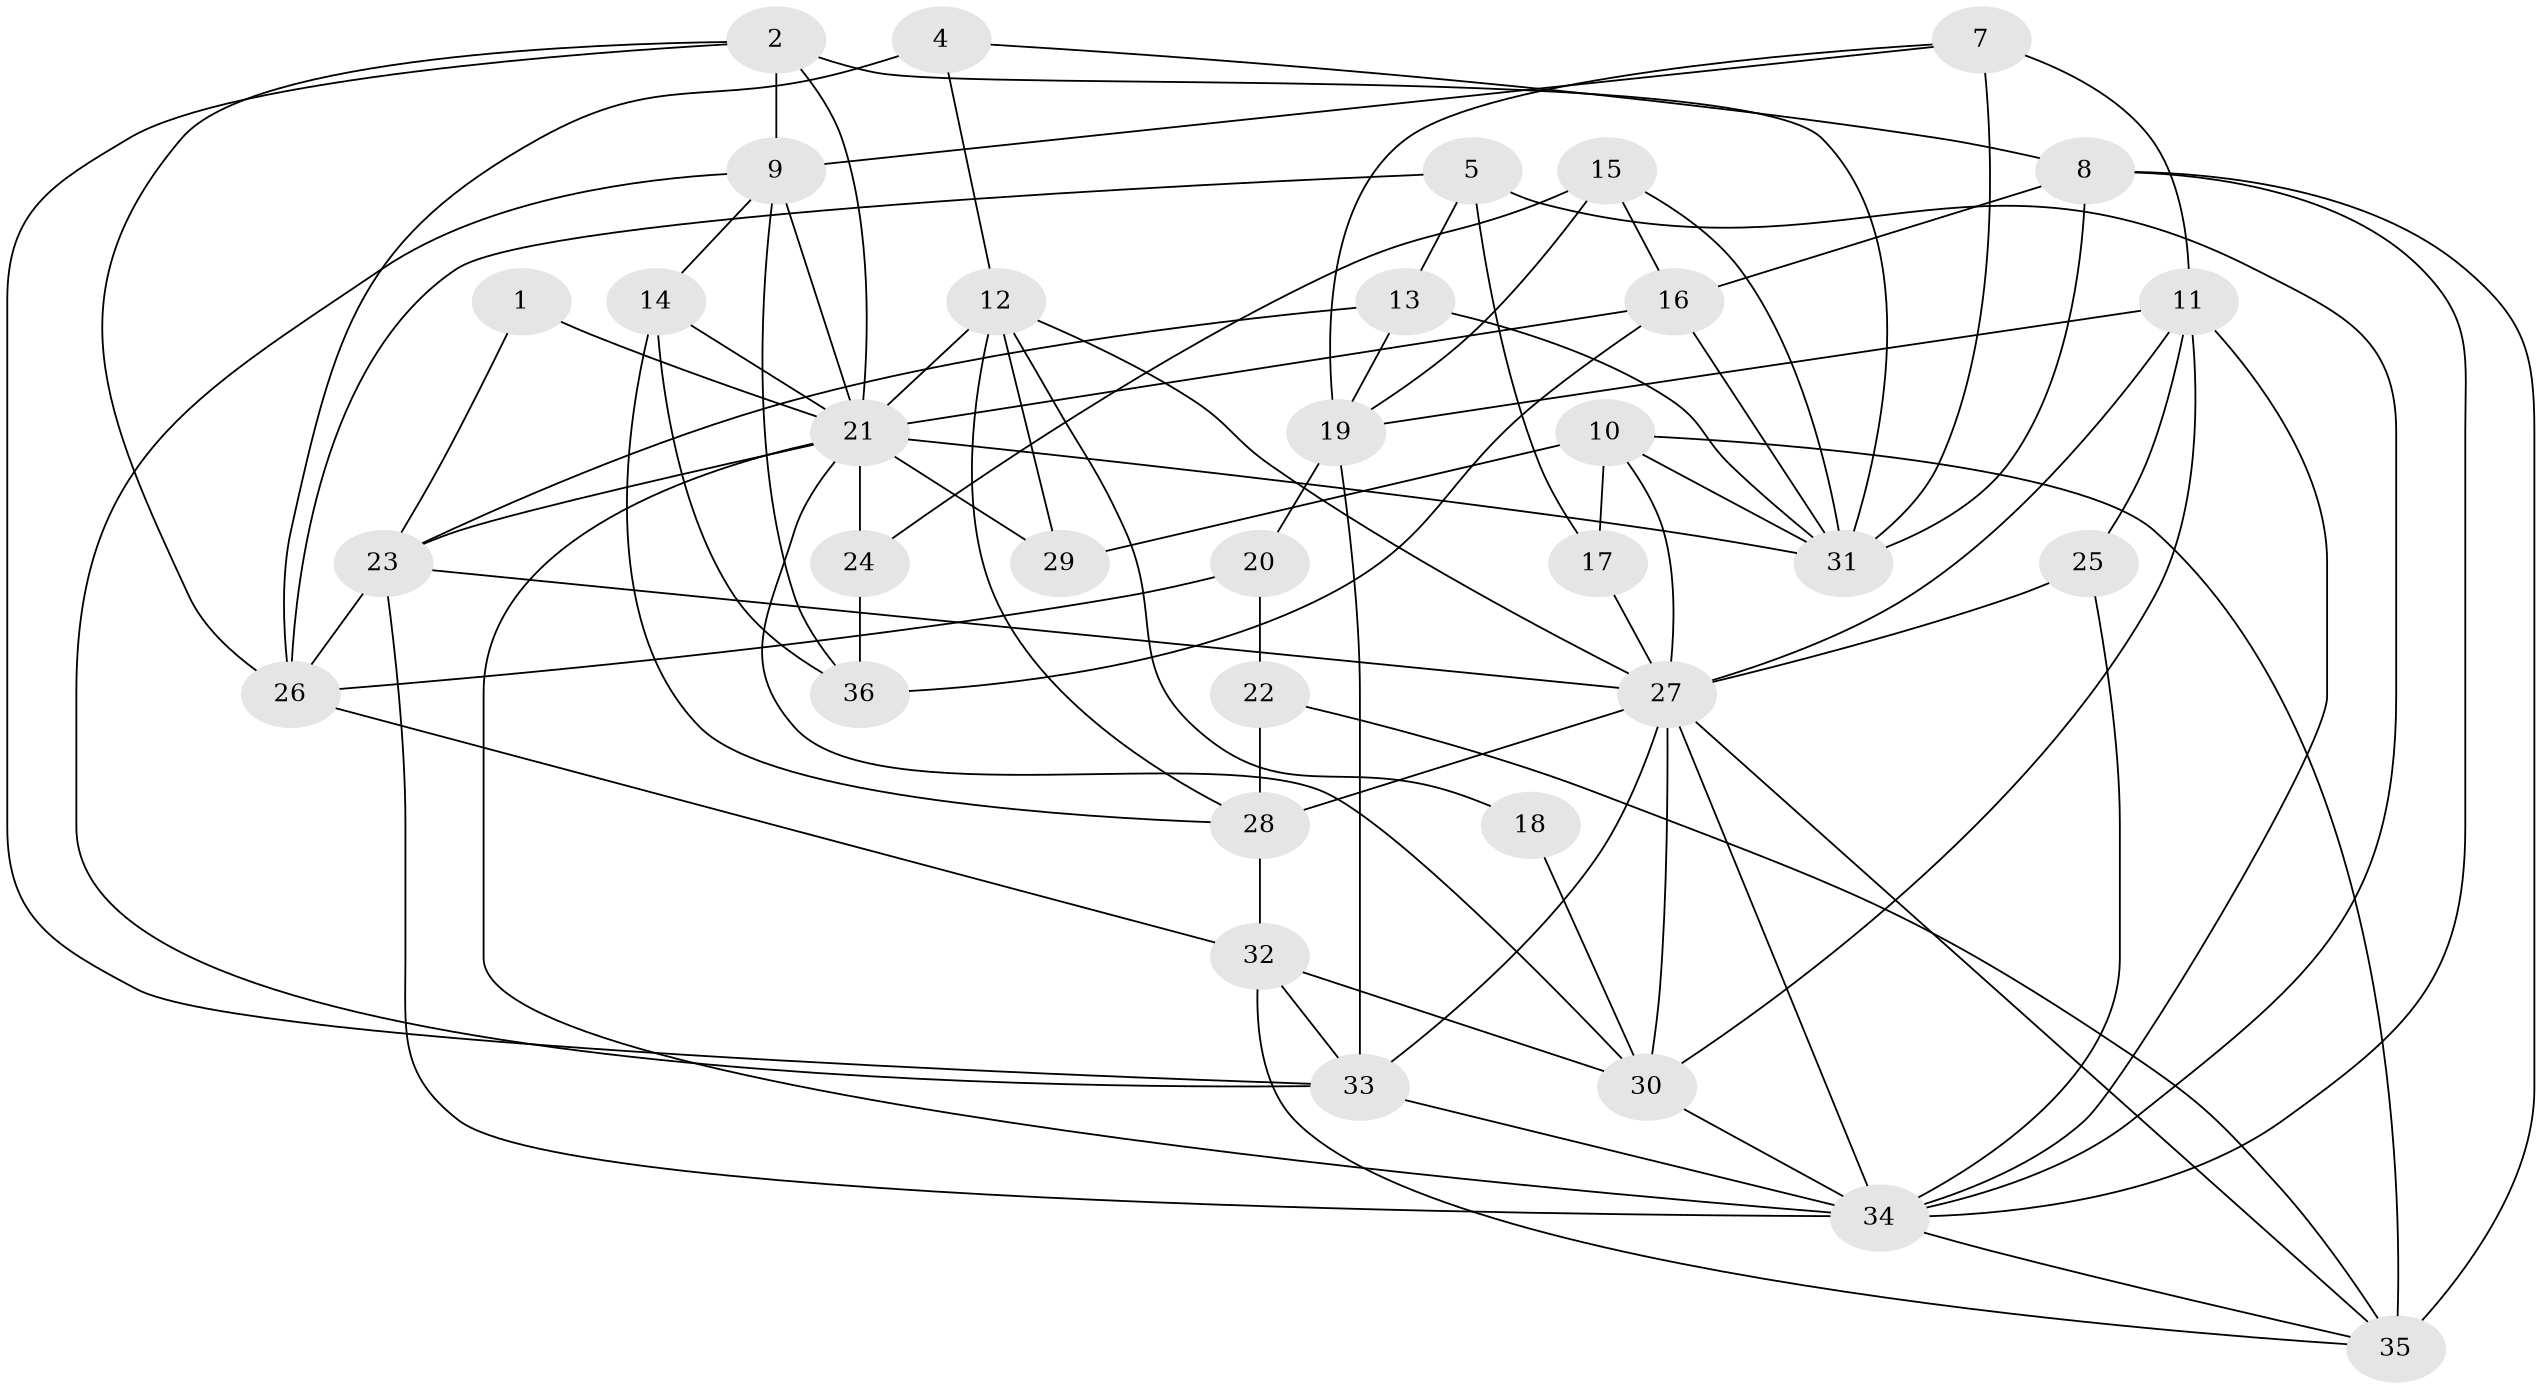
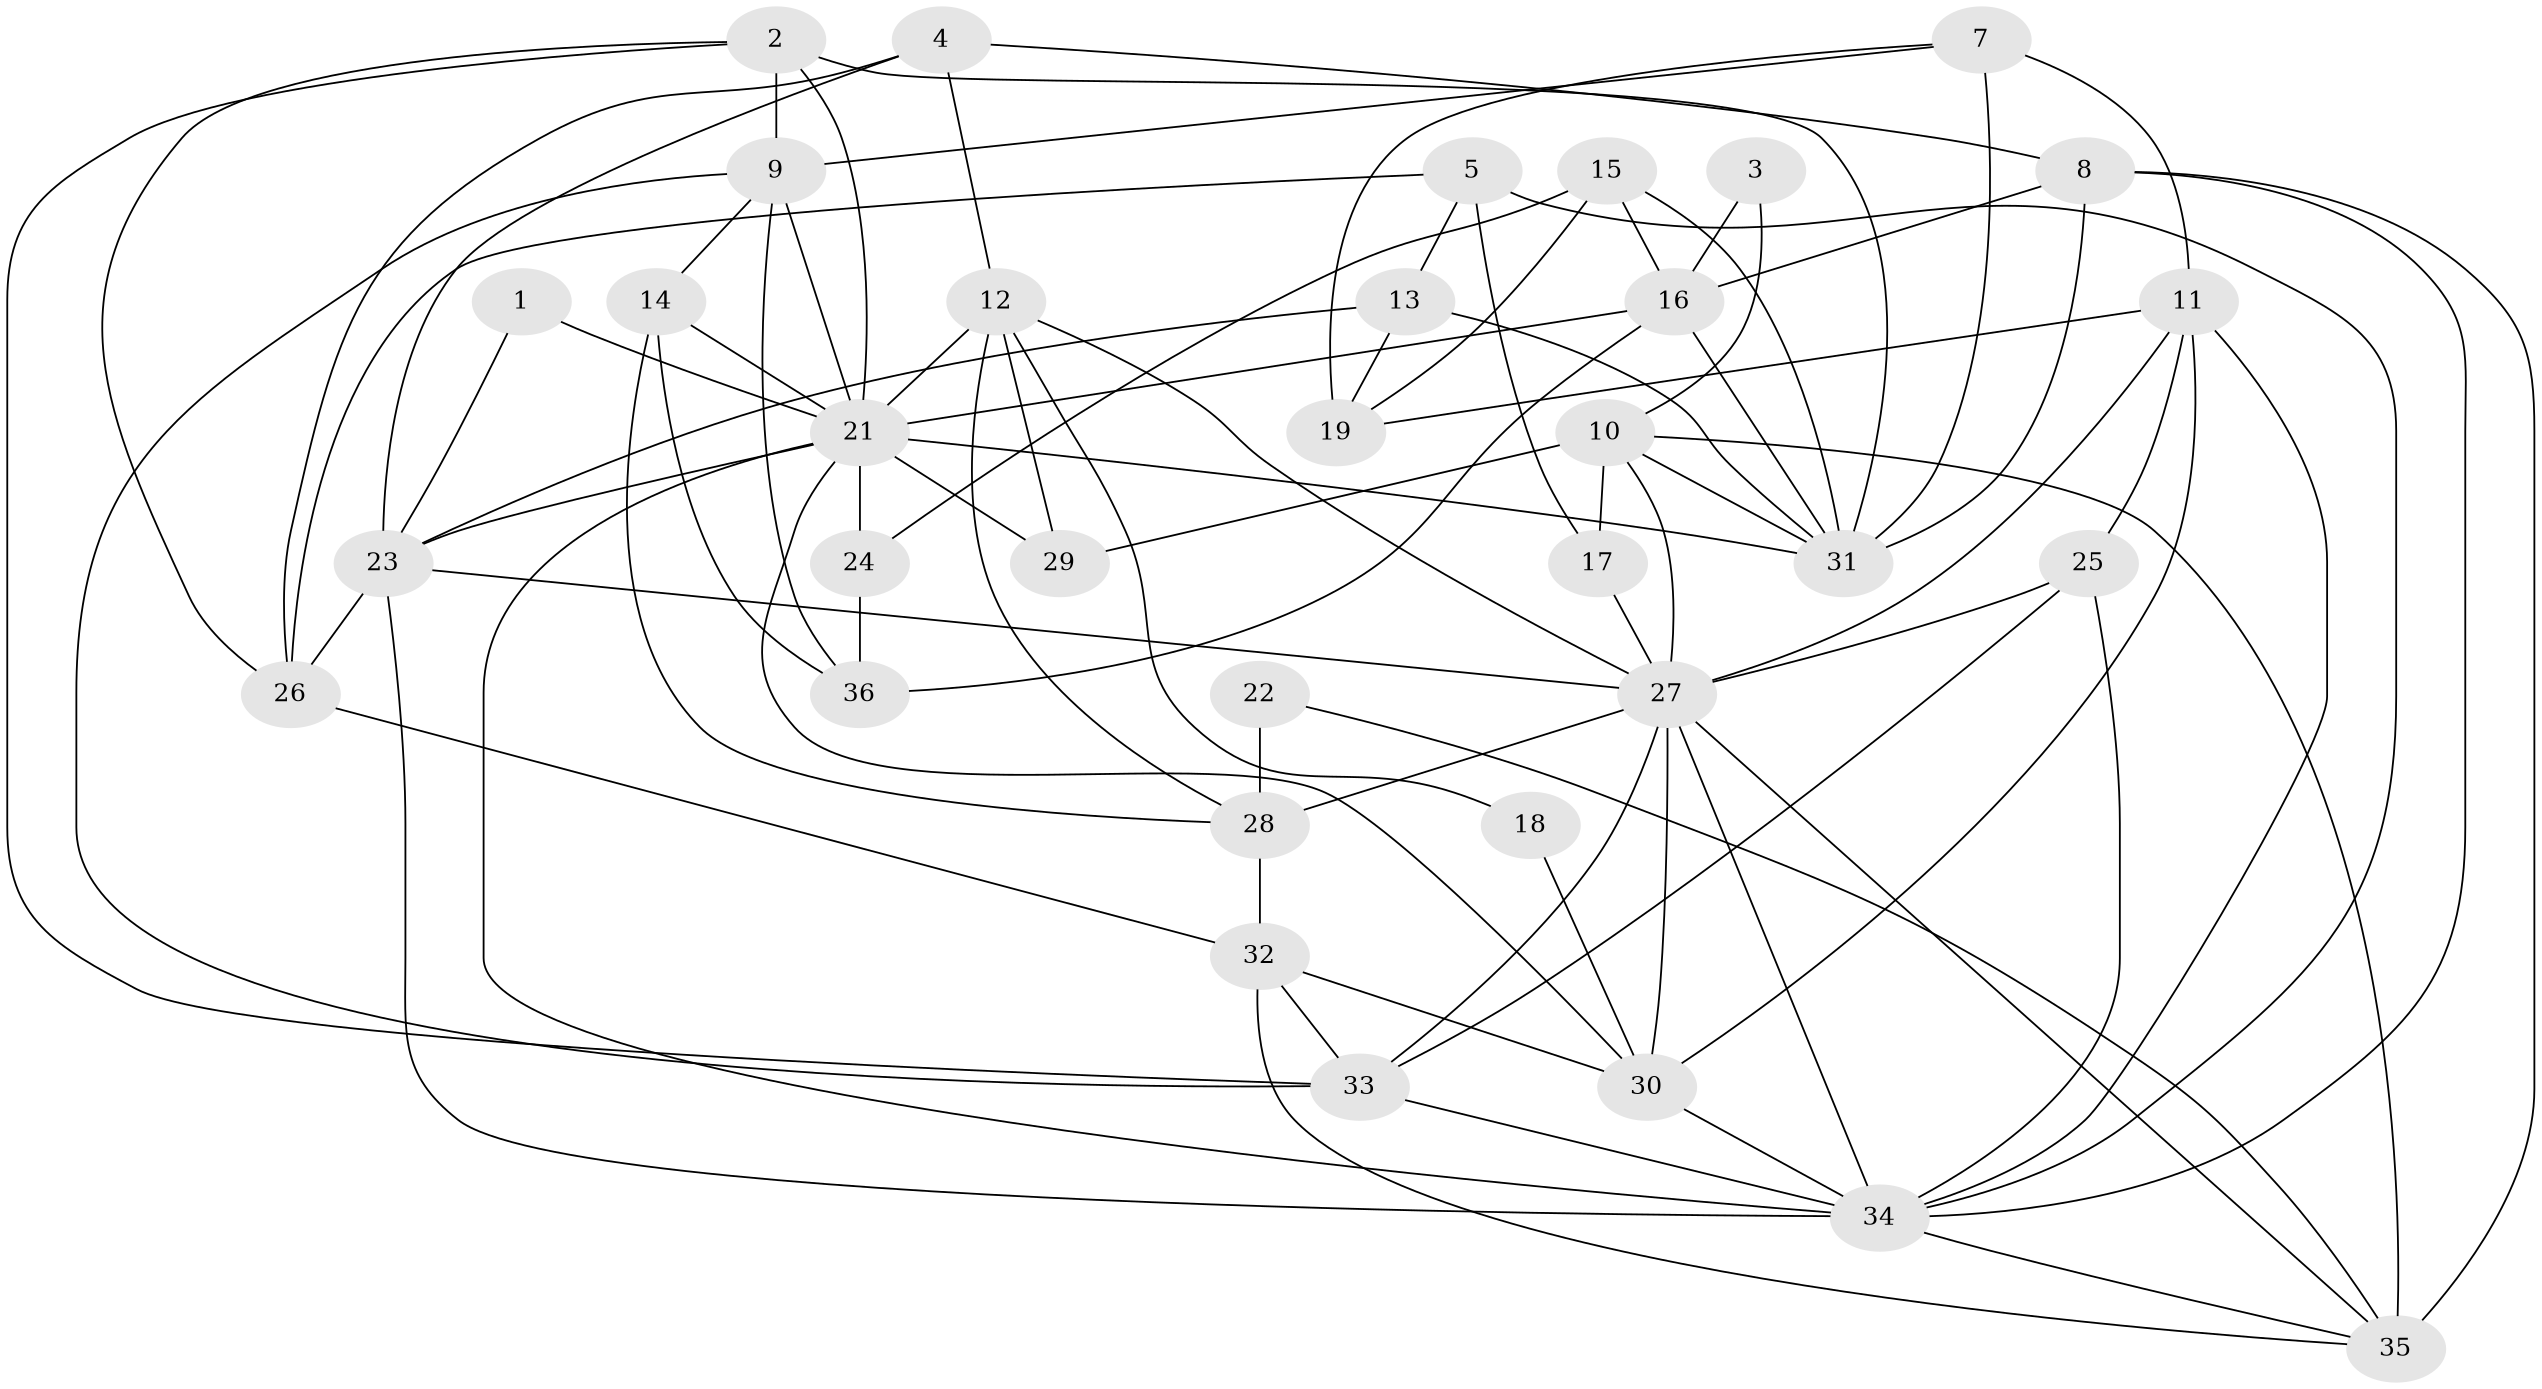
none -> (1756, 171)
none -> (511, 225)
(1260, 564) -> none
(1360, 759) -> (1756, 832)
